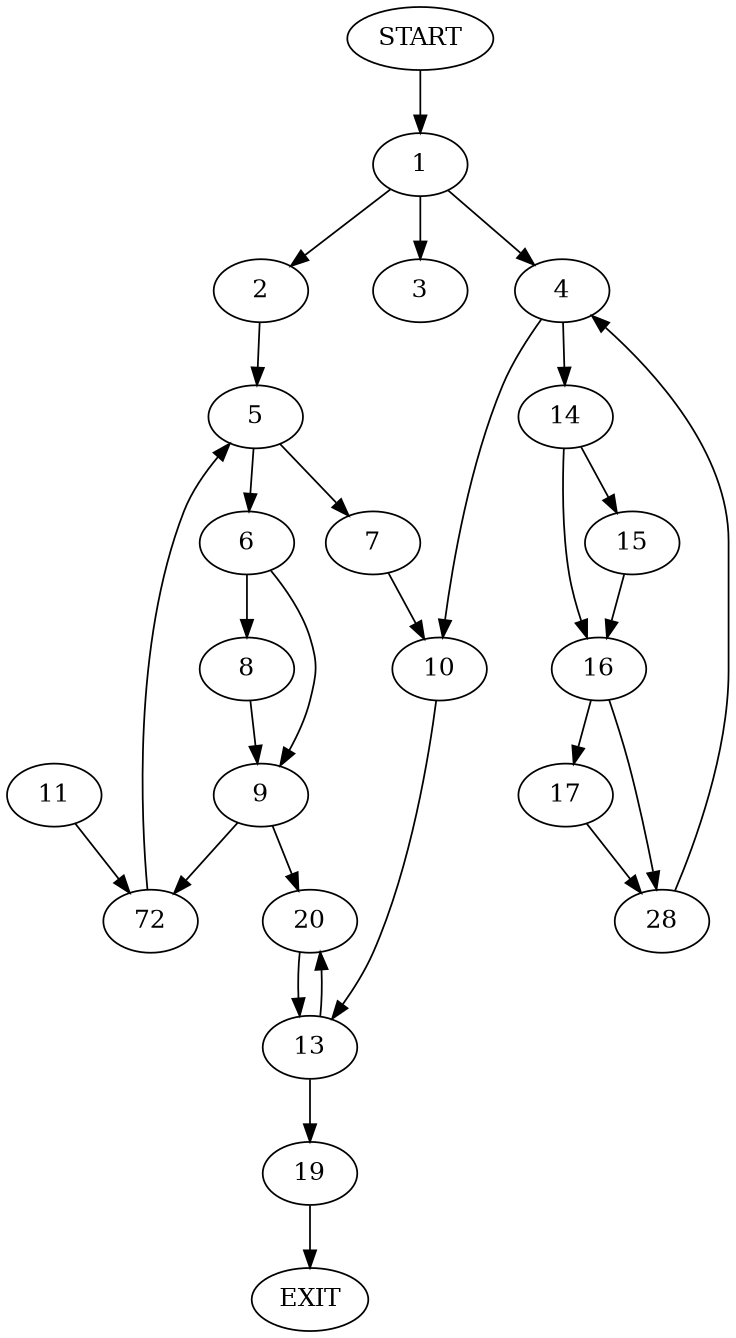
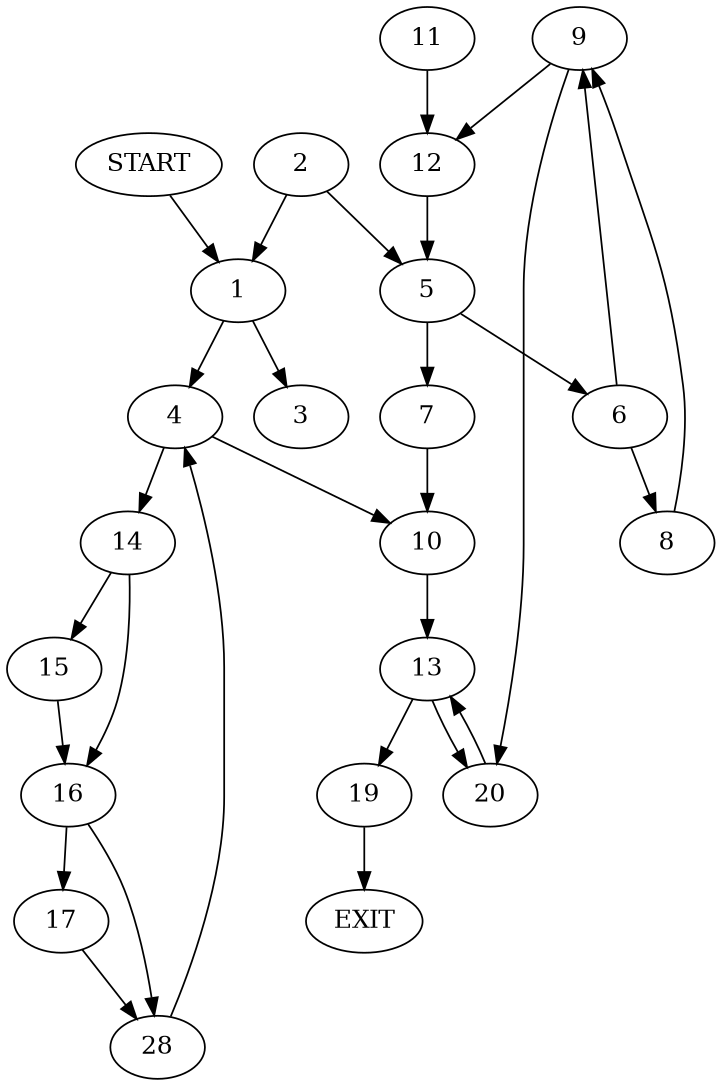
(348, 222) -> (274, 220)
(151, 921) -> (427, 165)
